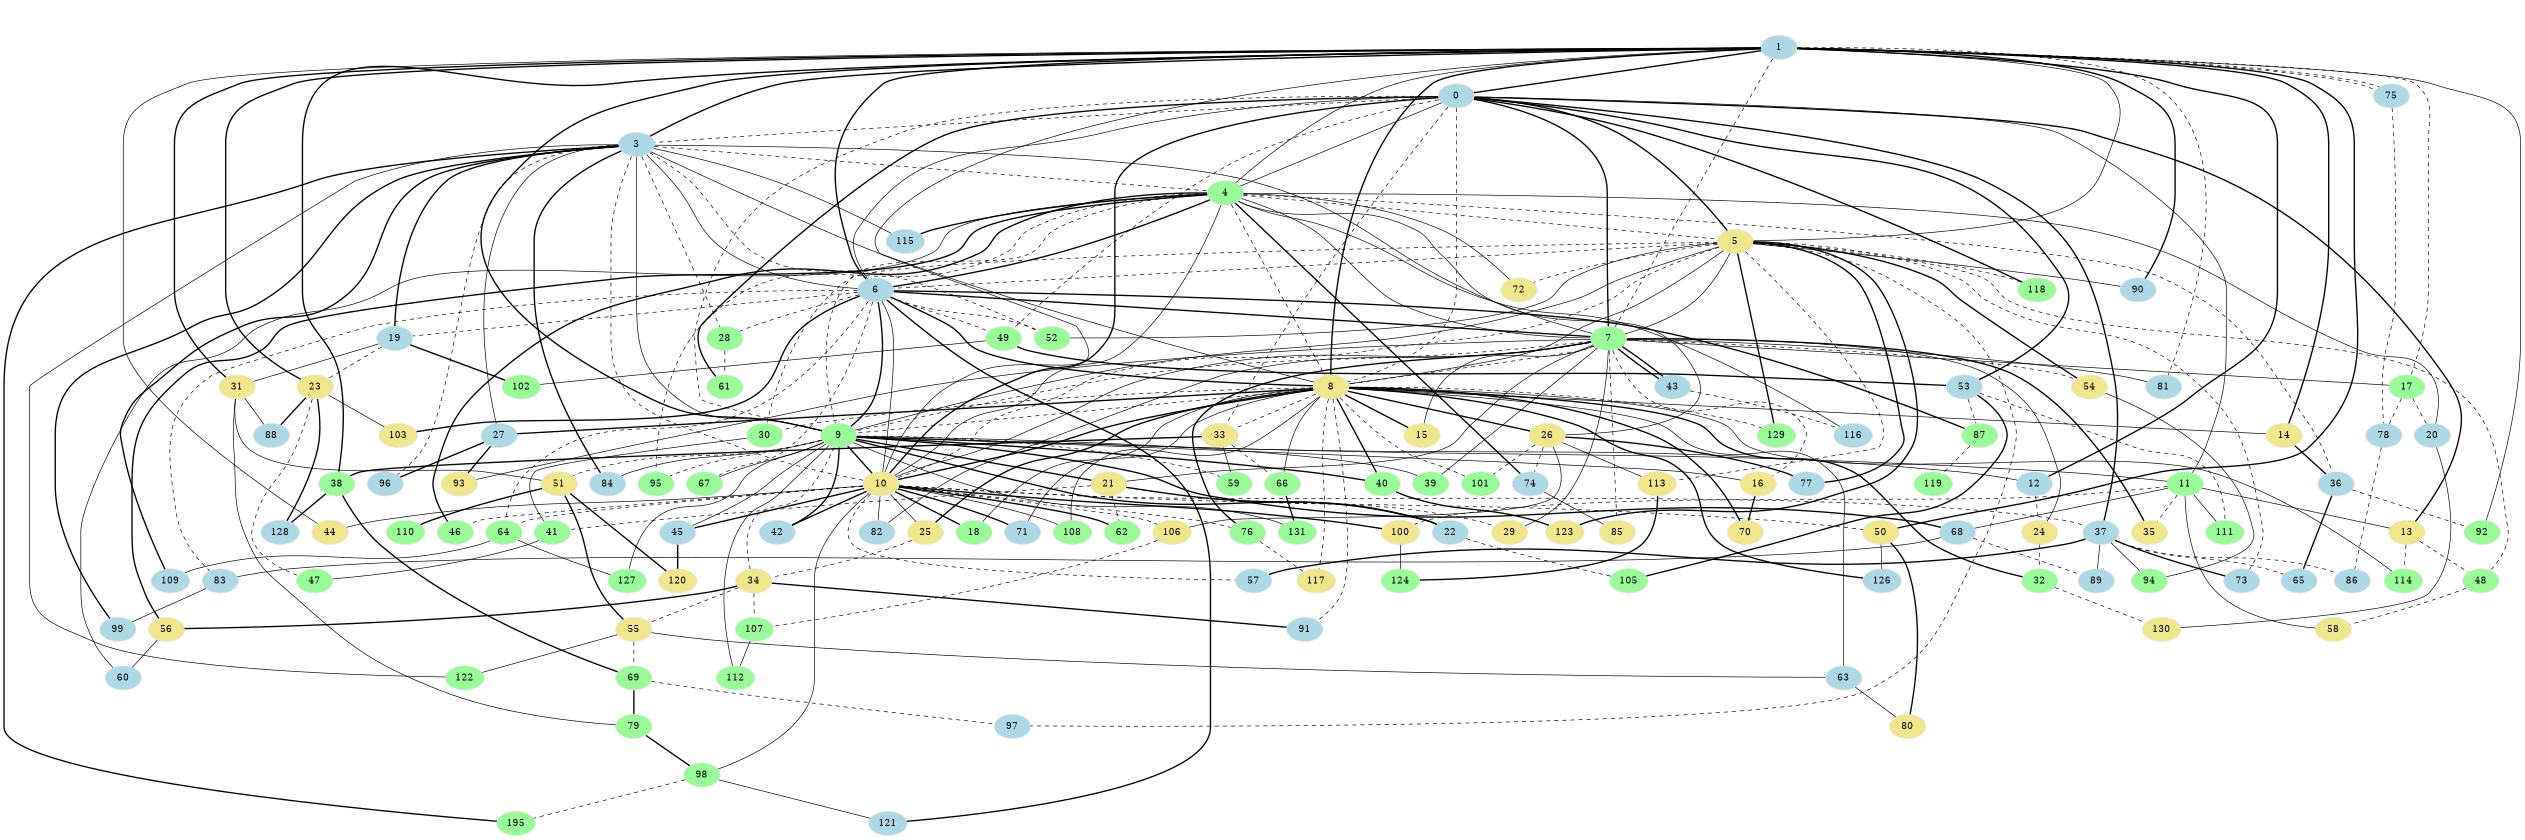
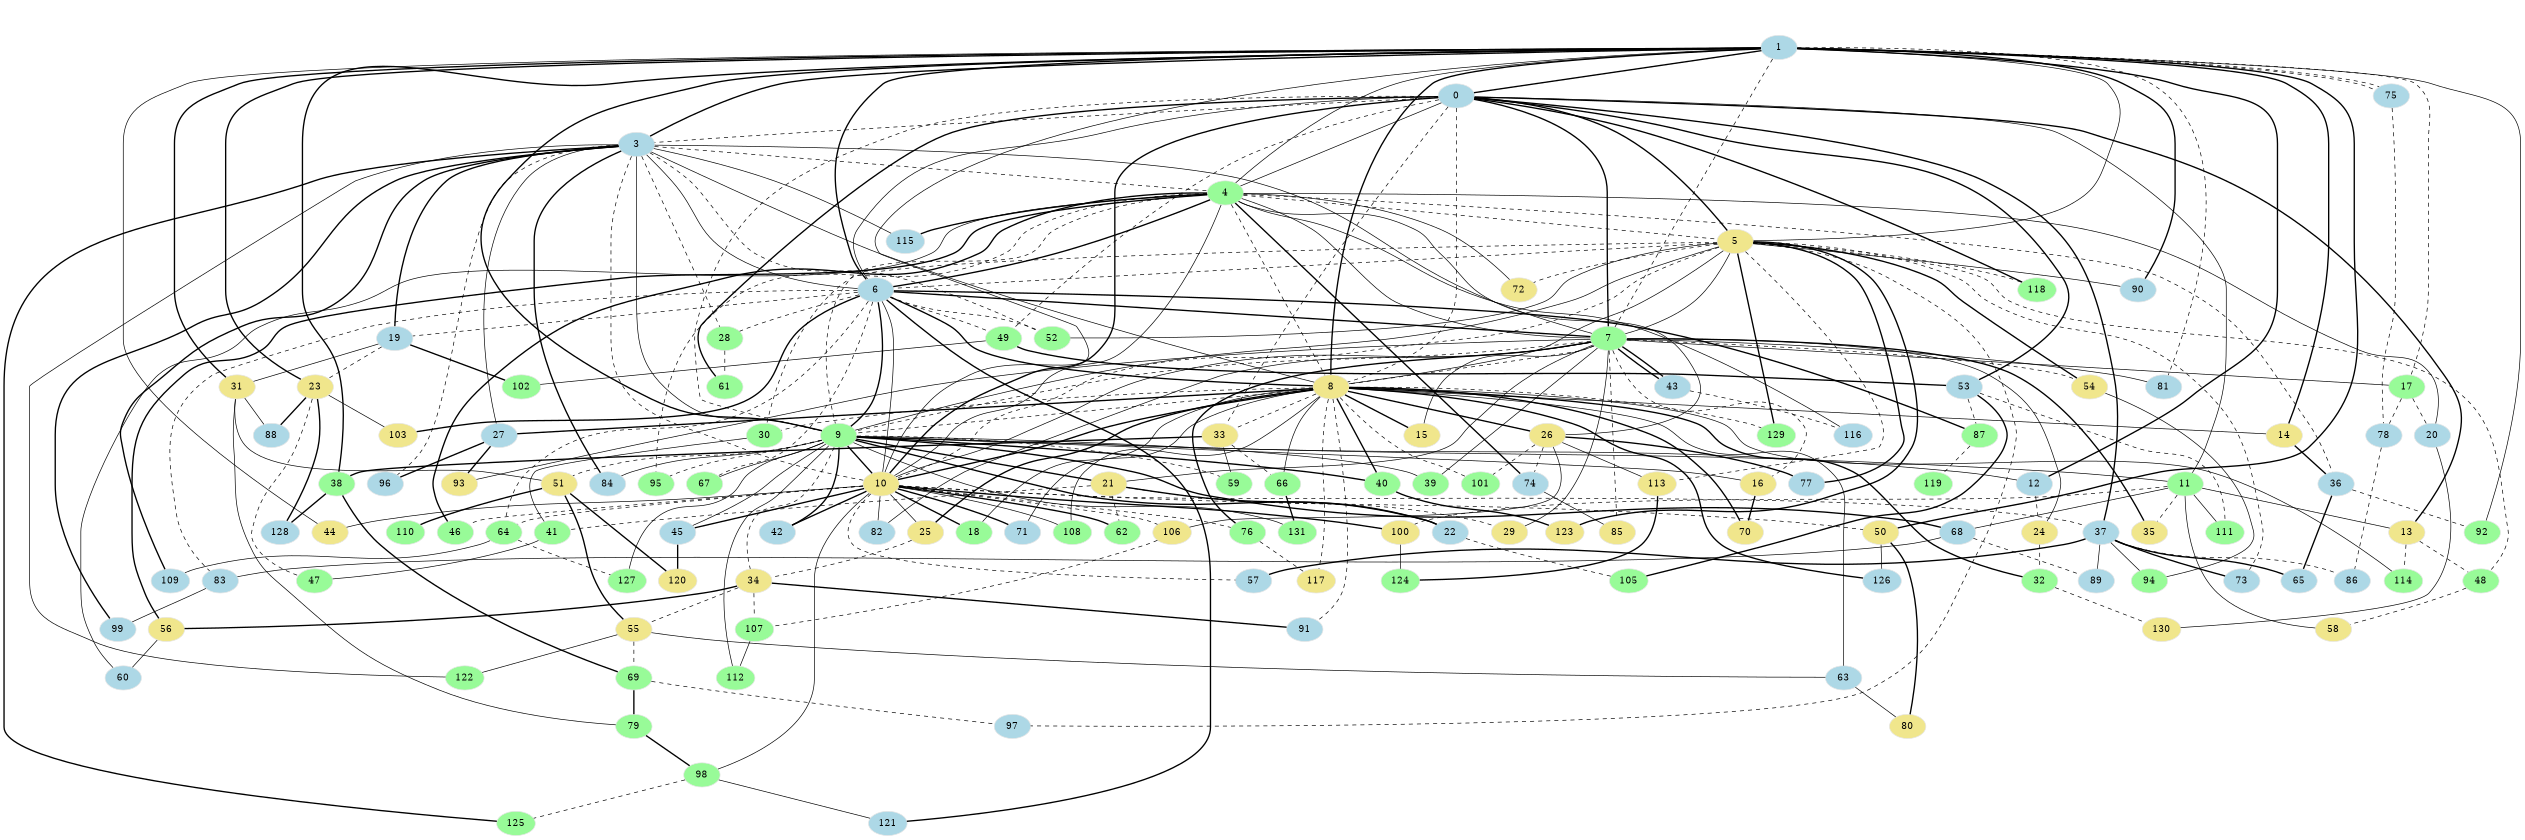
(552, 554) -> (552, 554)
(2233, 562) -> (2233, 562)
(516, 823) -> (516, 823)
